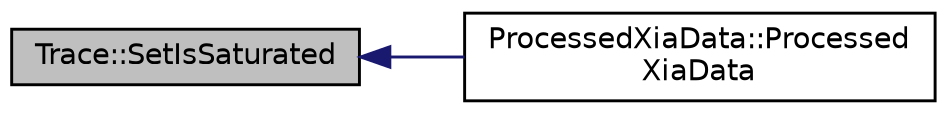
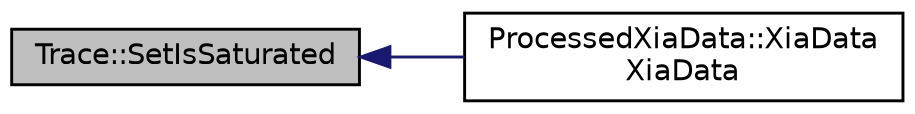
(700, 57) -> (684, 57)
